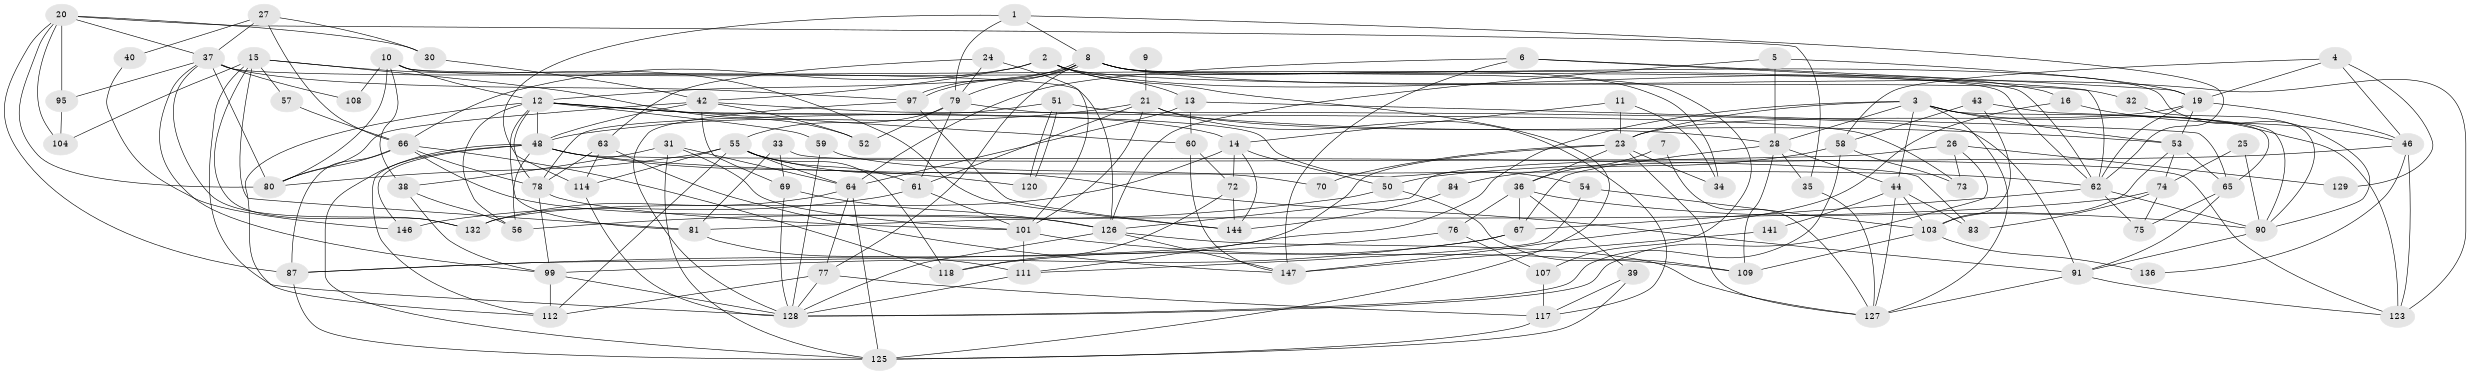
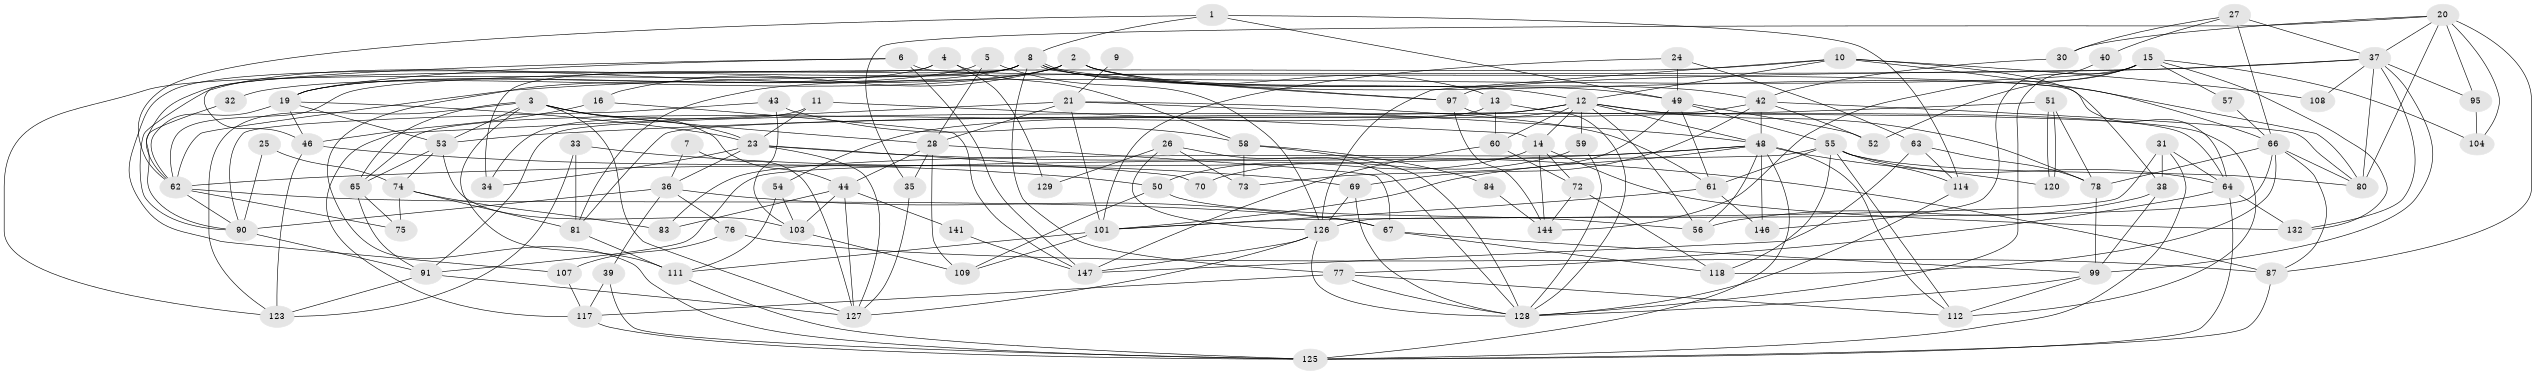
(956, 101) -> (1677, 101)
(800, 222) -> (1447, 181)
(2148, 274) -> none
(907, 295) -> (987, 344)
